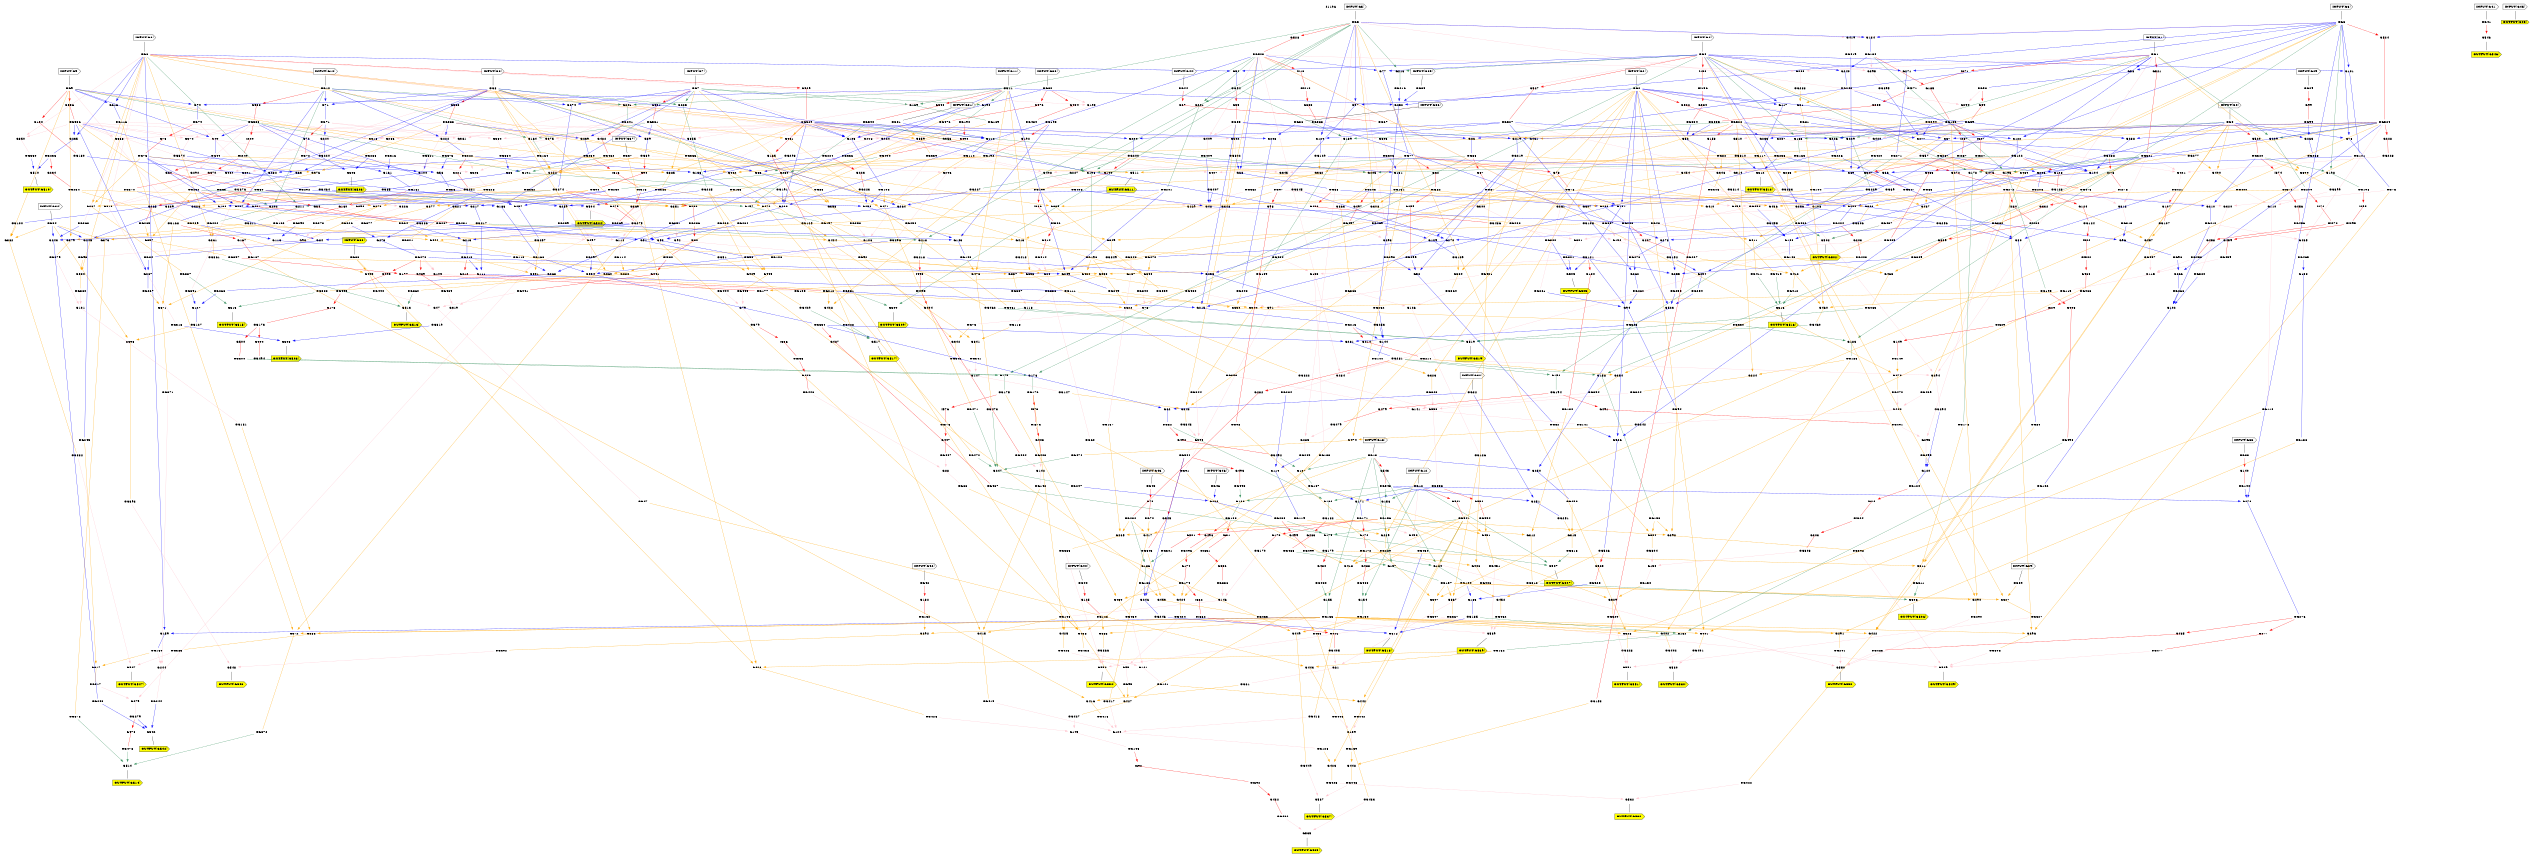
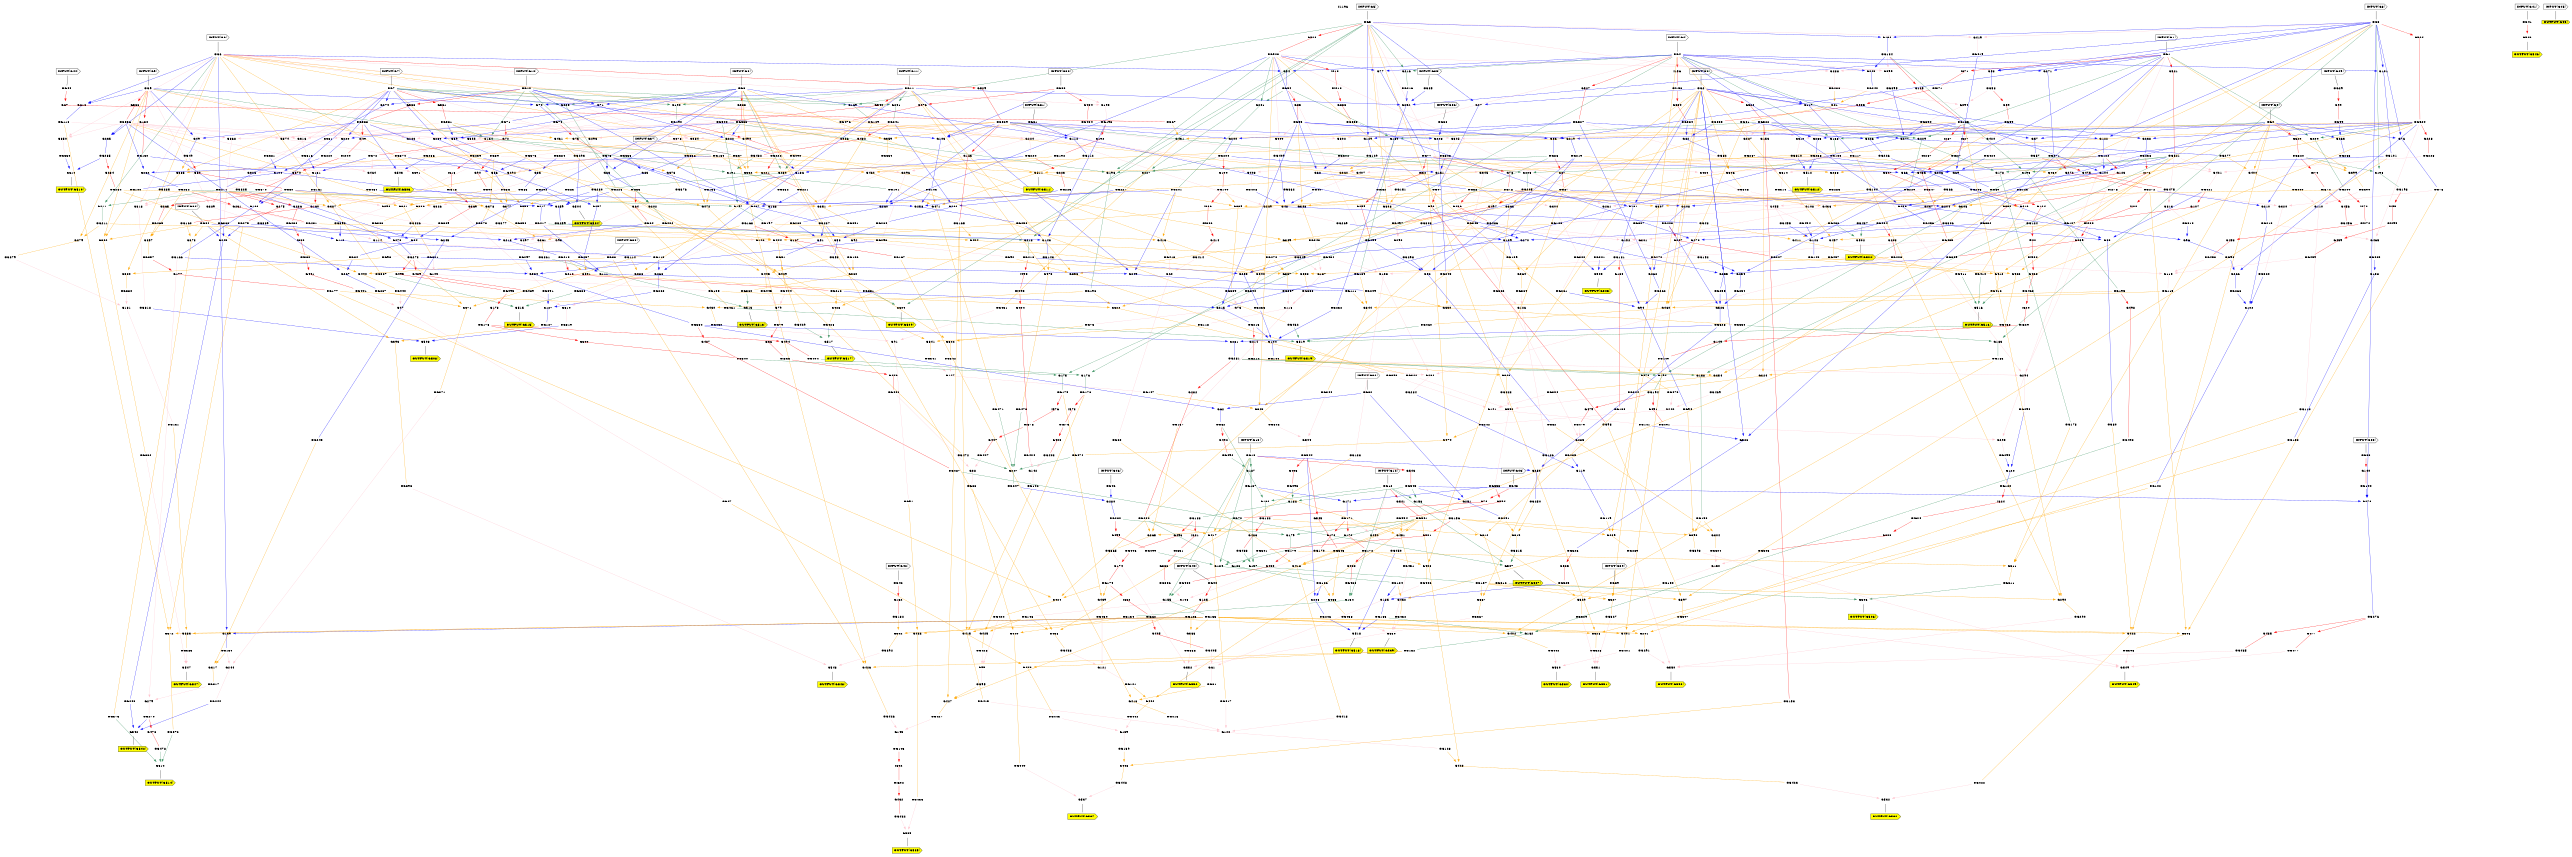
none -> (374, 108)
(355, 240) -> (628, 240)
(926, 283) -> (521, 299)
